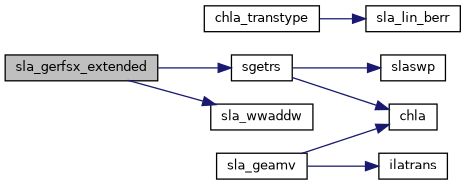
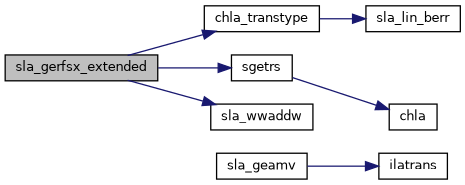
none -> (165, 45)
(413, 68) -> none
(339, 141) -> none
